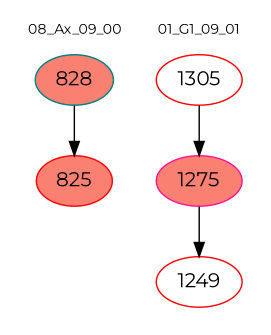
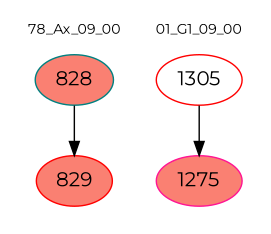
(75, 30) -> (75, 30)
(199, 30) -> (199, 30)
(74, 181) -> (74, 181)
(199, 282) -> none
